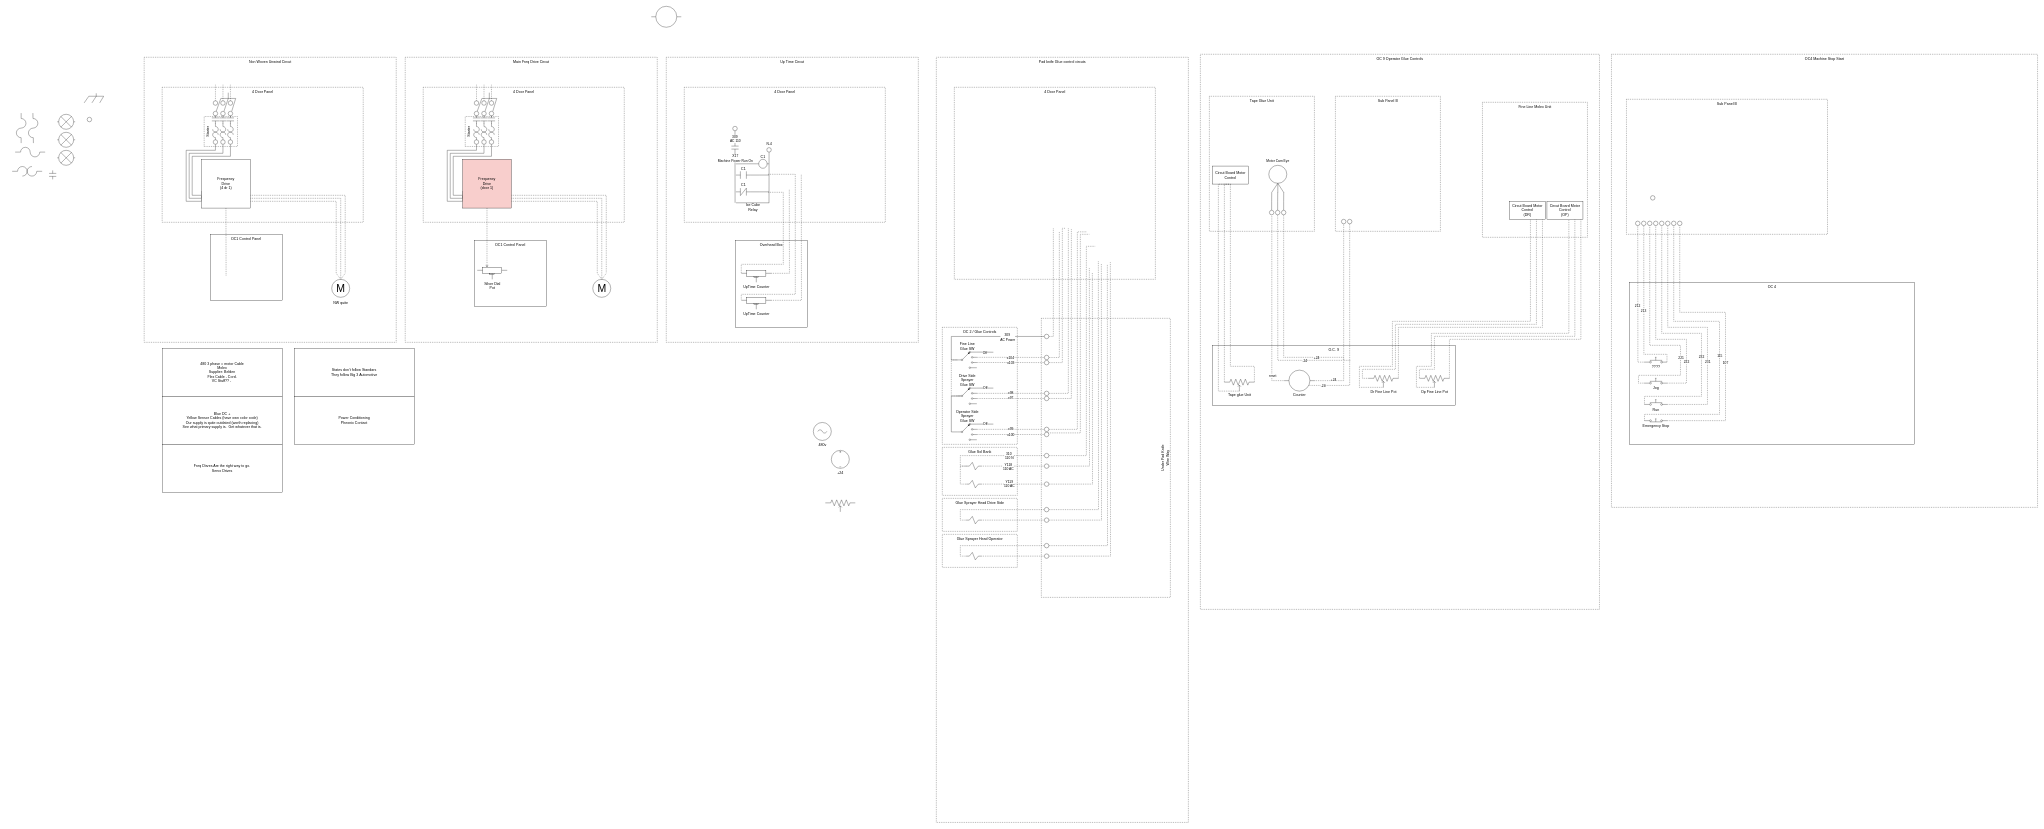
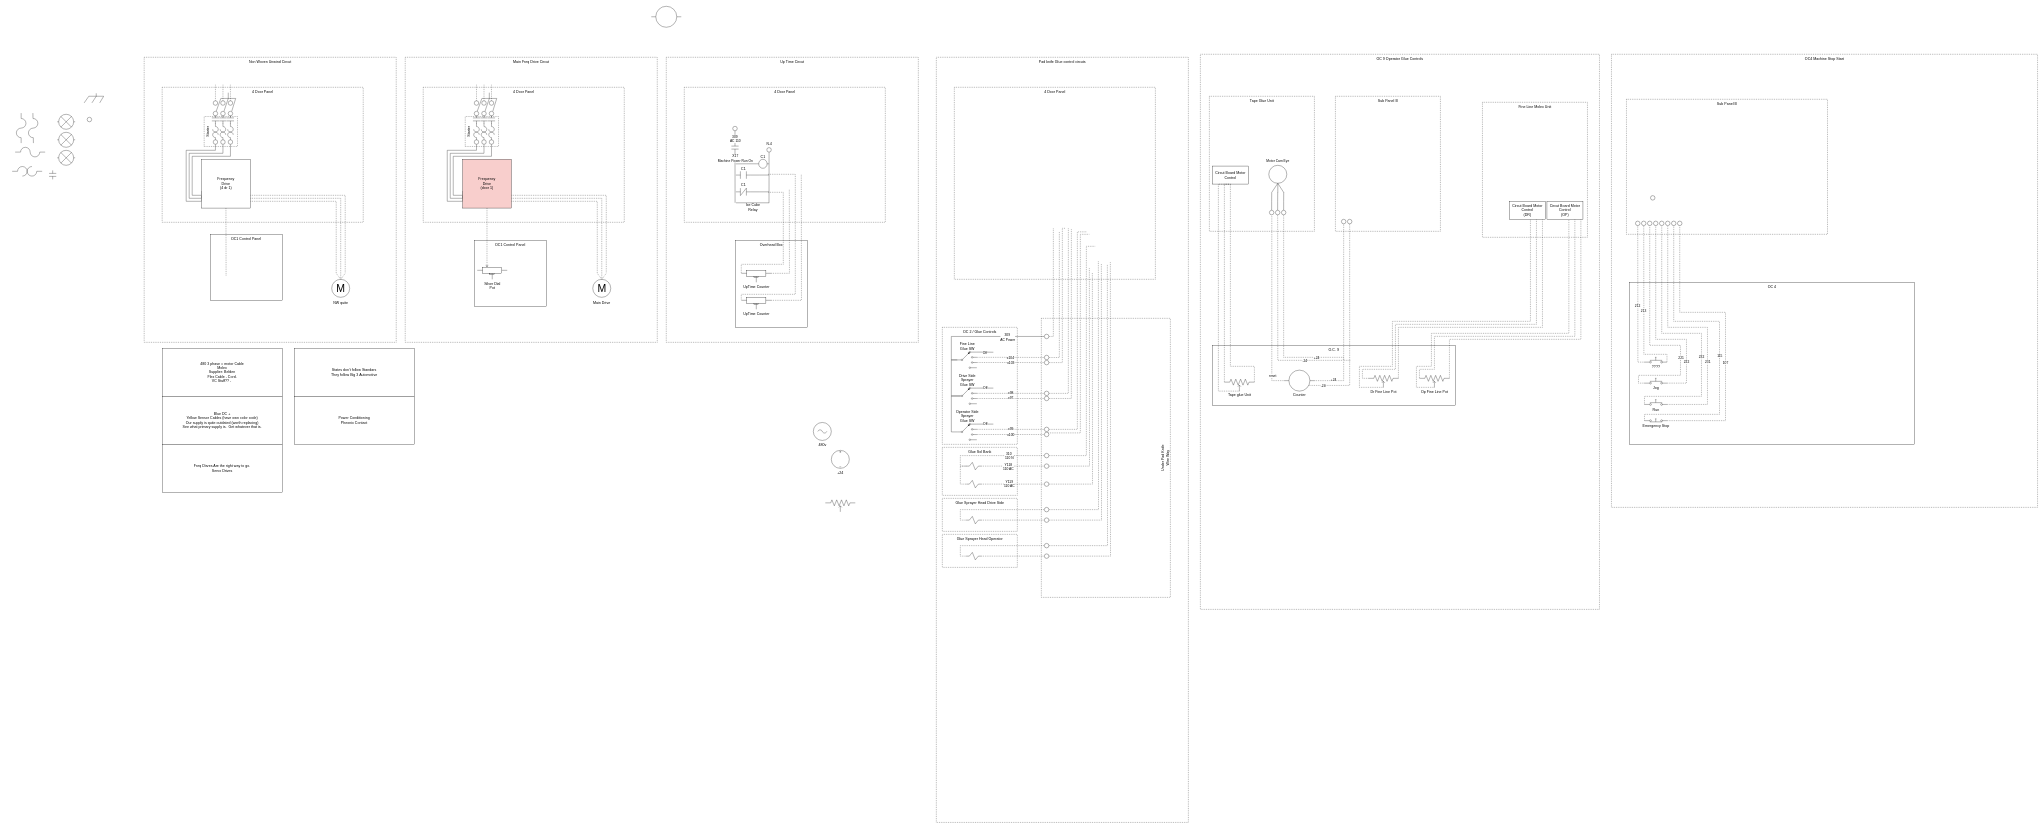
none -> (602, 303)
(951, 377) -> (951, 377)
